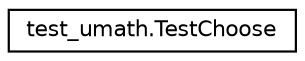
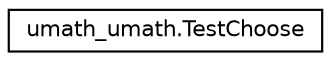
(152, 31) -> (165, 31)
